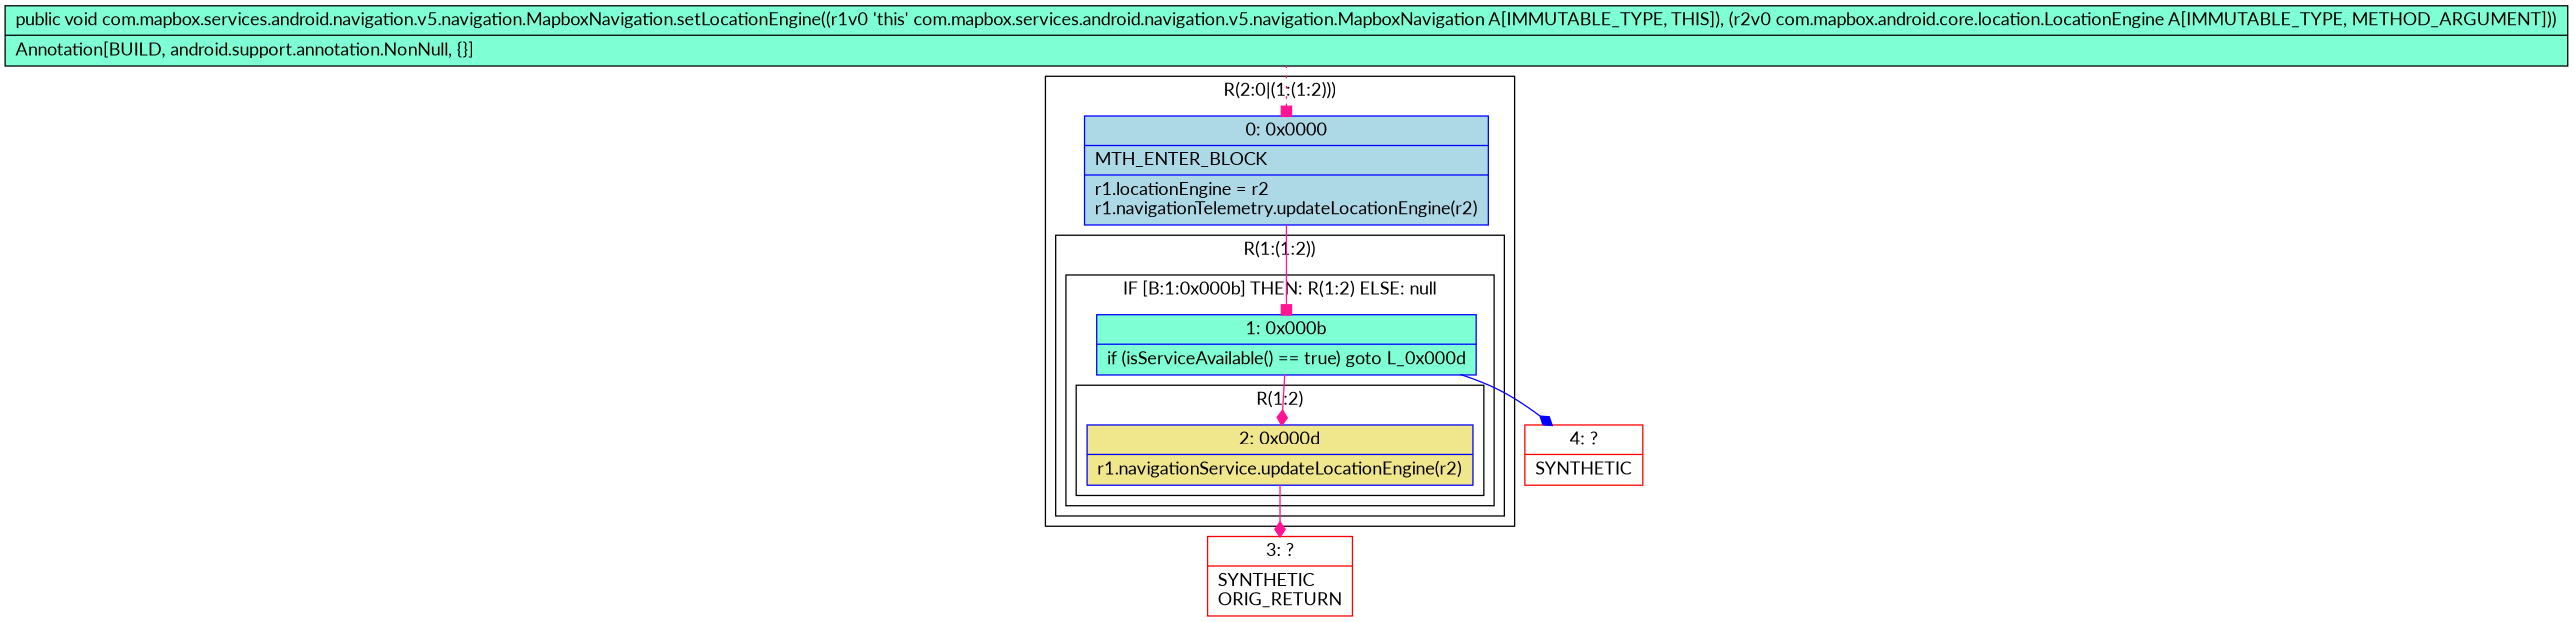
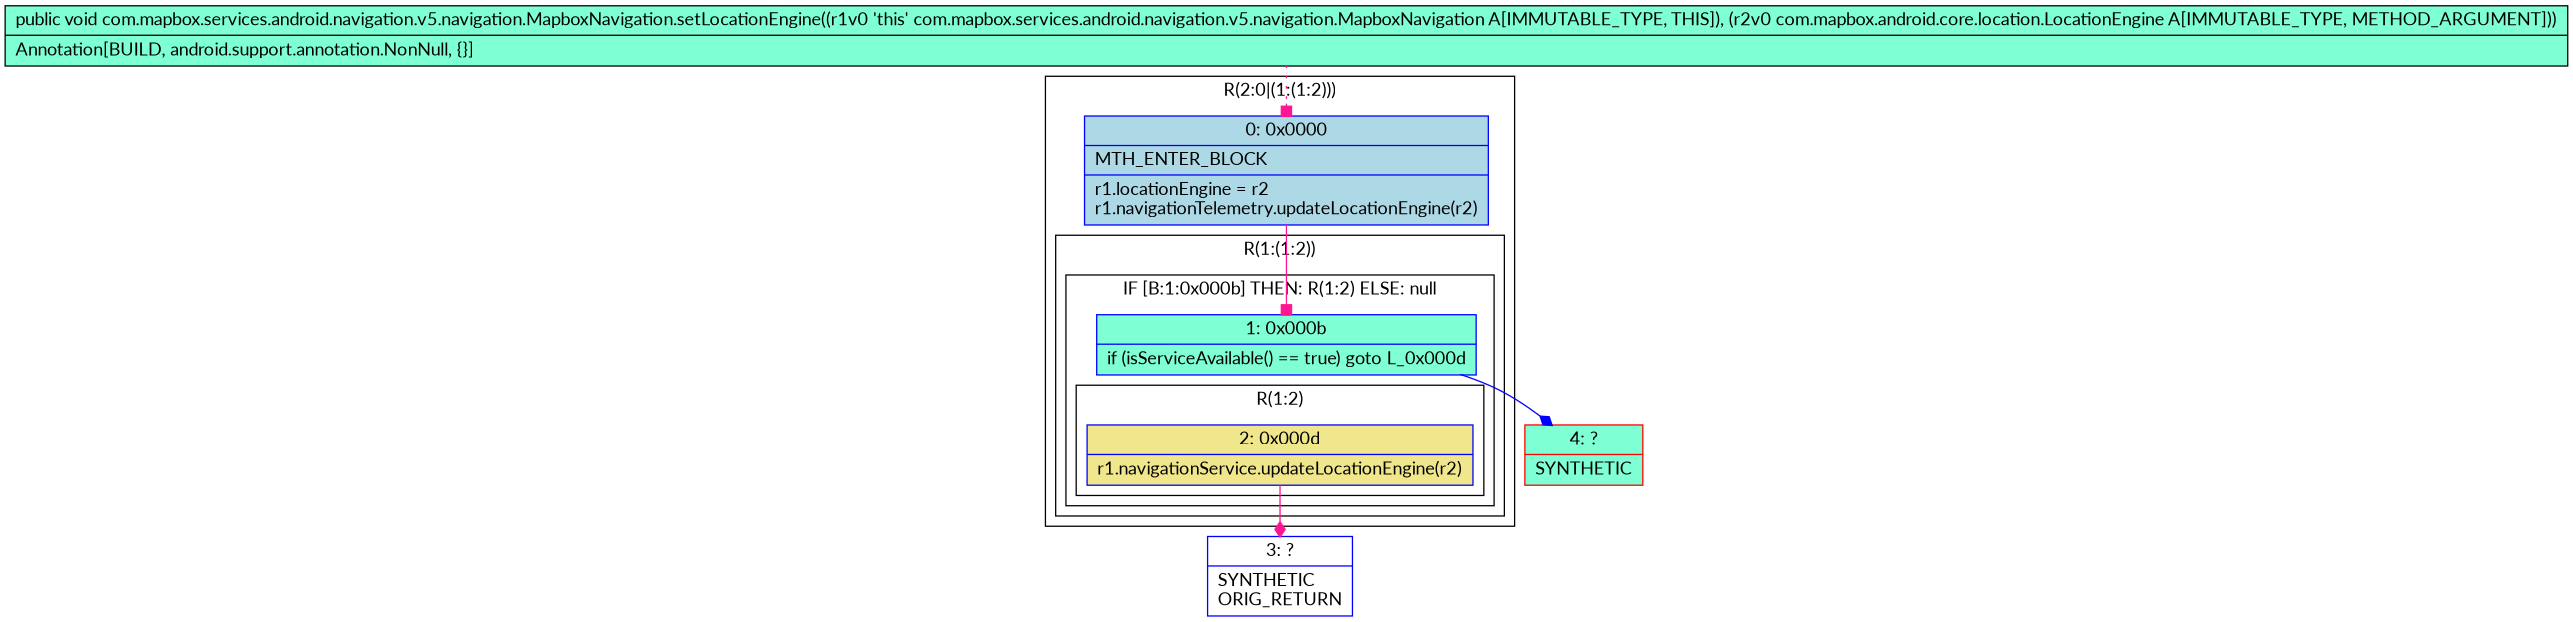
(1284, 393) -> none
(1584, 455) -> (1584, 455)
(1280, 576) -> (1280, 576)
